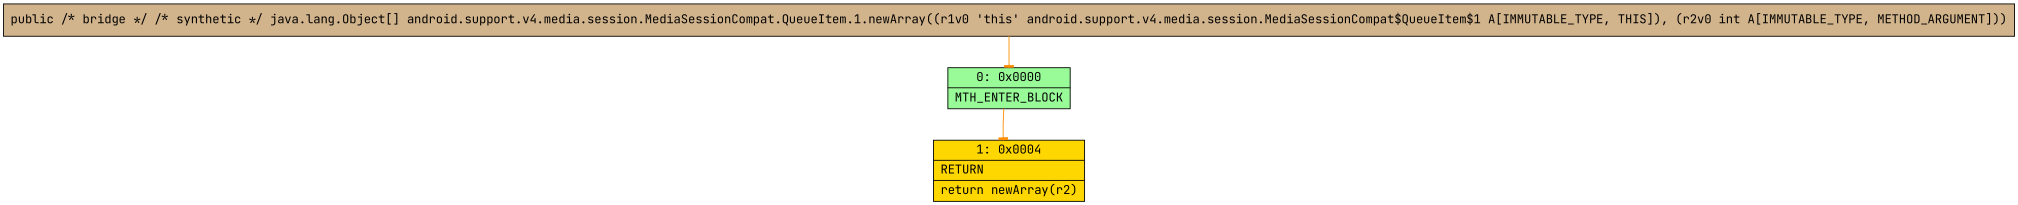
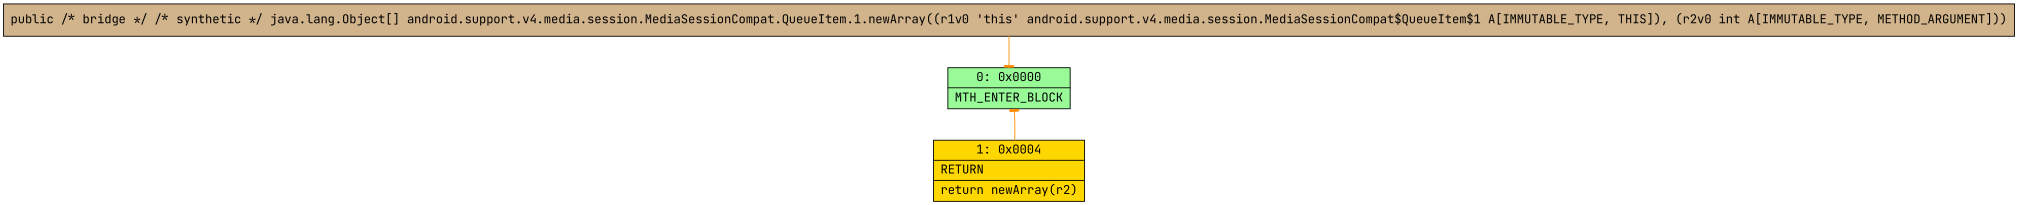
(1003, 122) -> (1015, 127)
